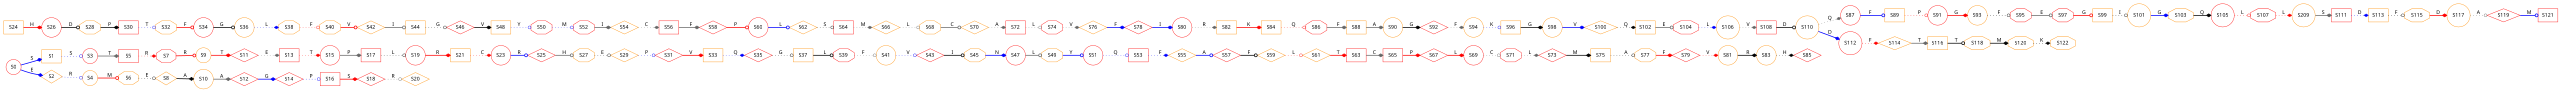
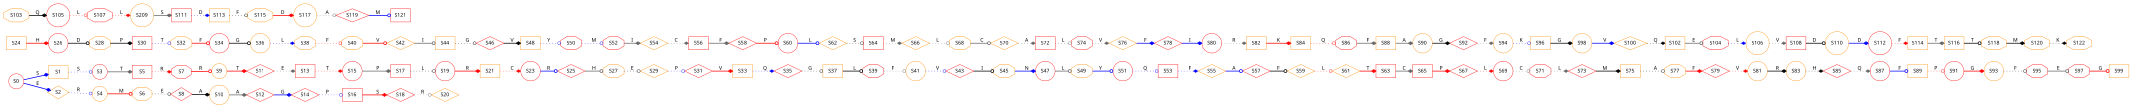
(2139, 15) -> none
(1828, 22) -> (1858, 71)
(1895, 43) -> (1918, 43)
(1454, 55) -> (1483, 71)
(166, 78) -> (181, 94)
